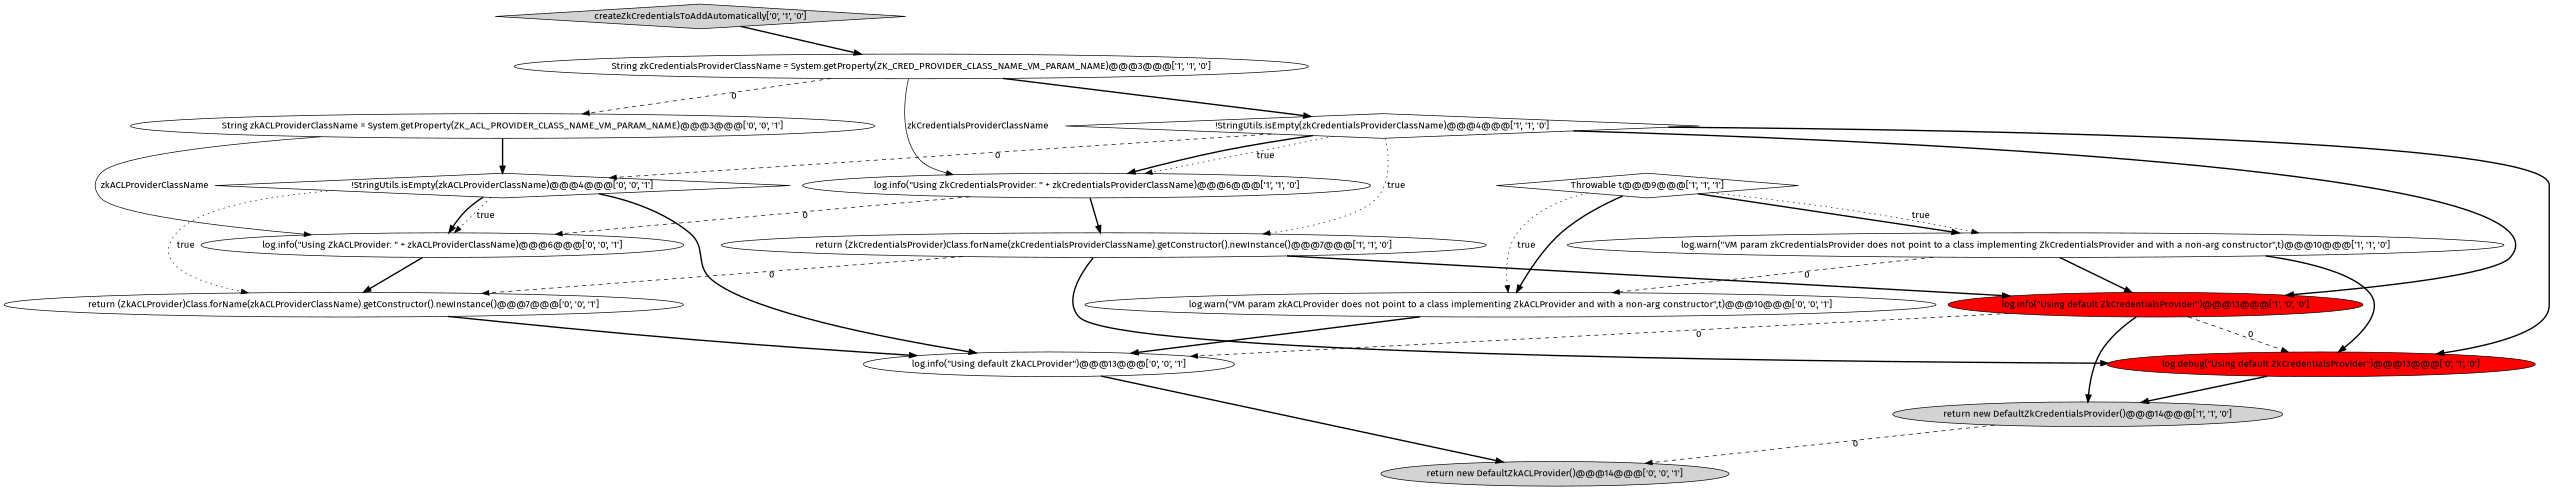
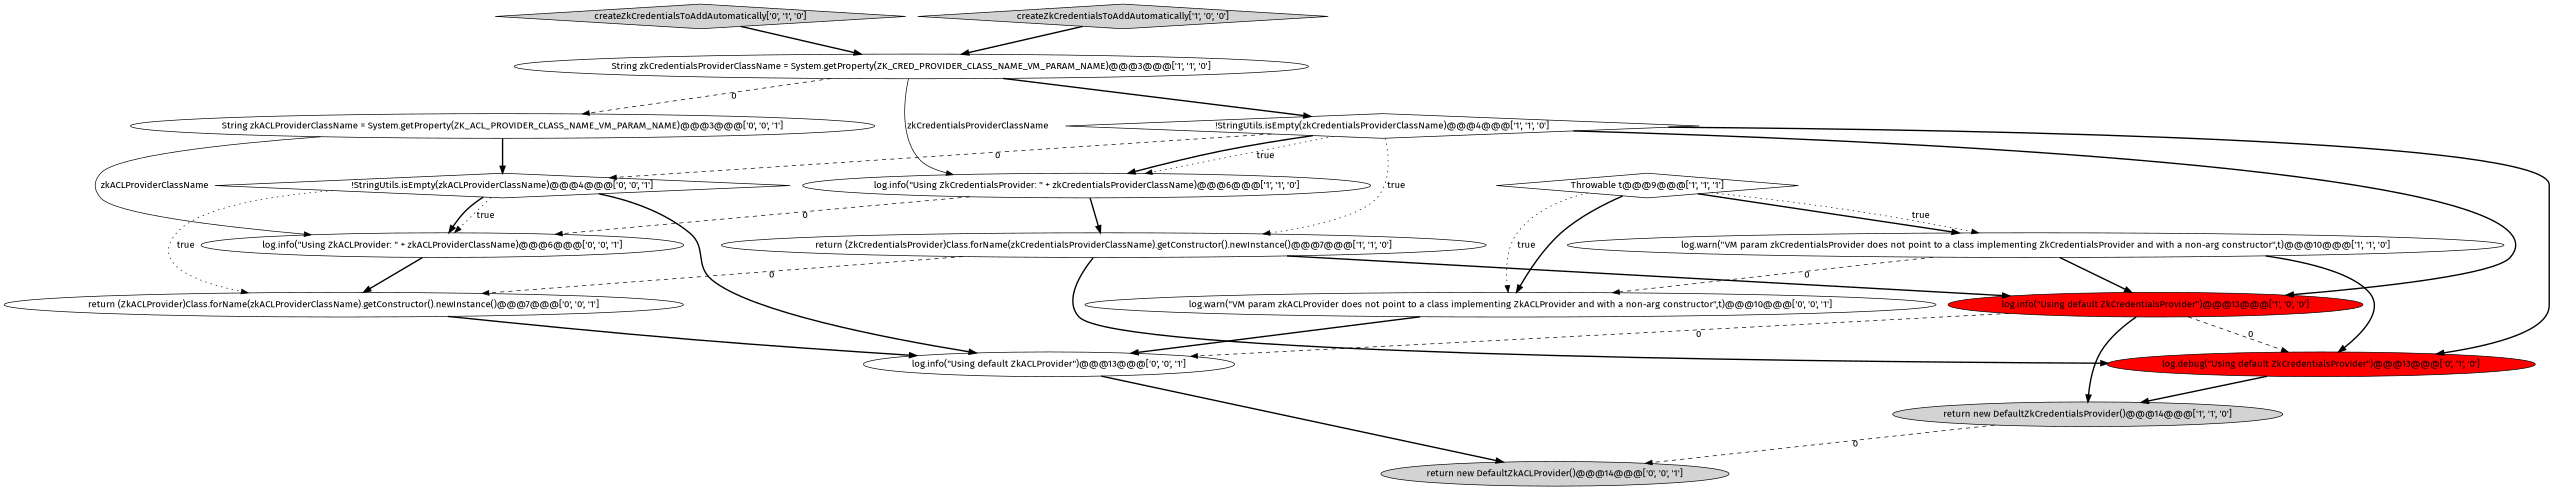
none -> (1123, 16)
